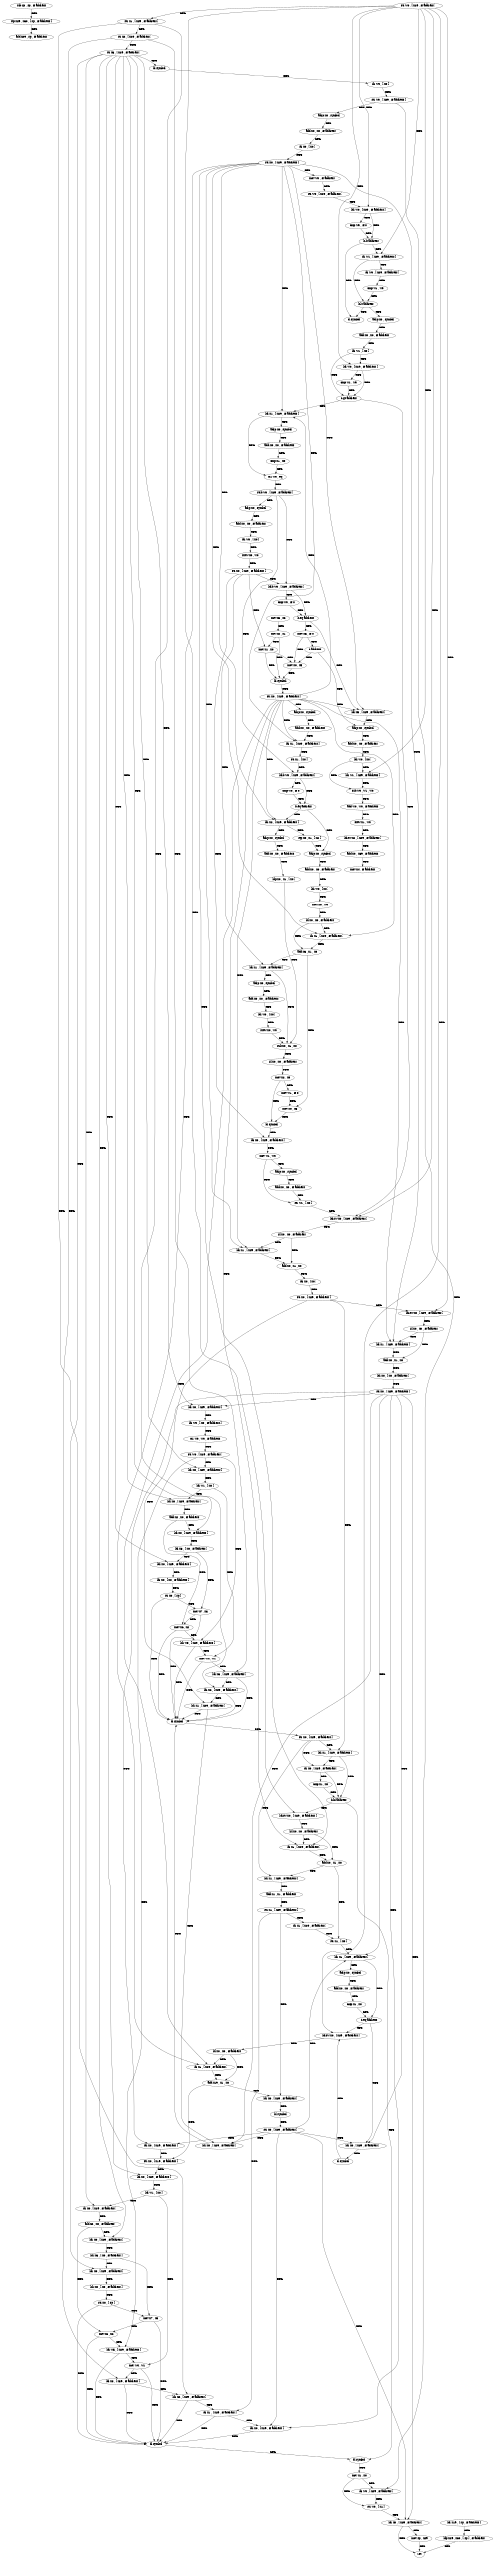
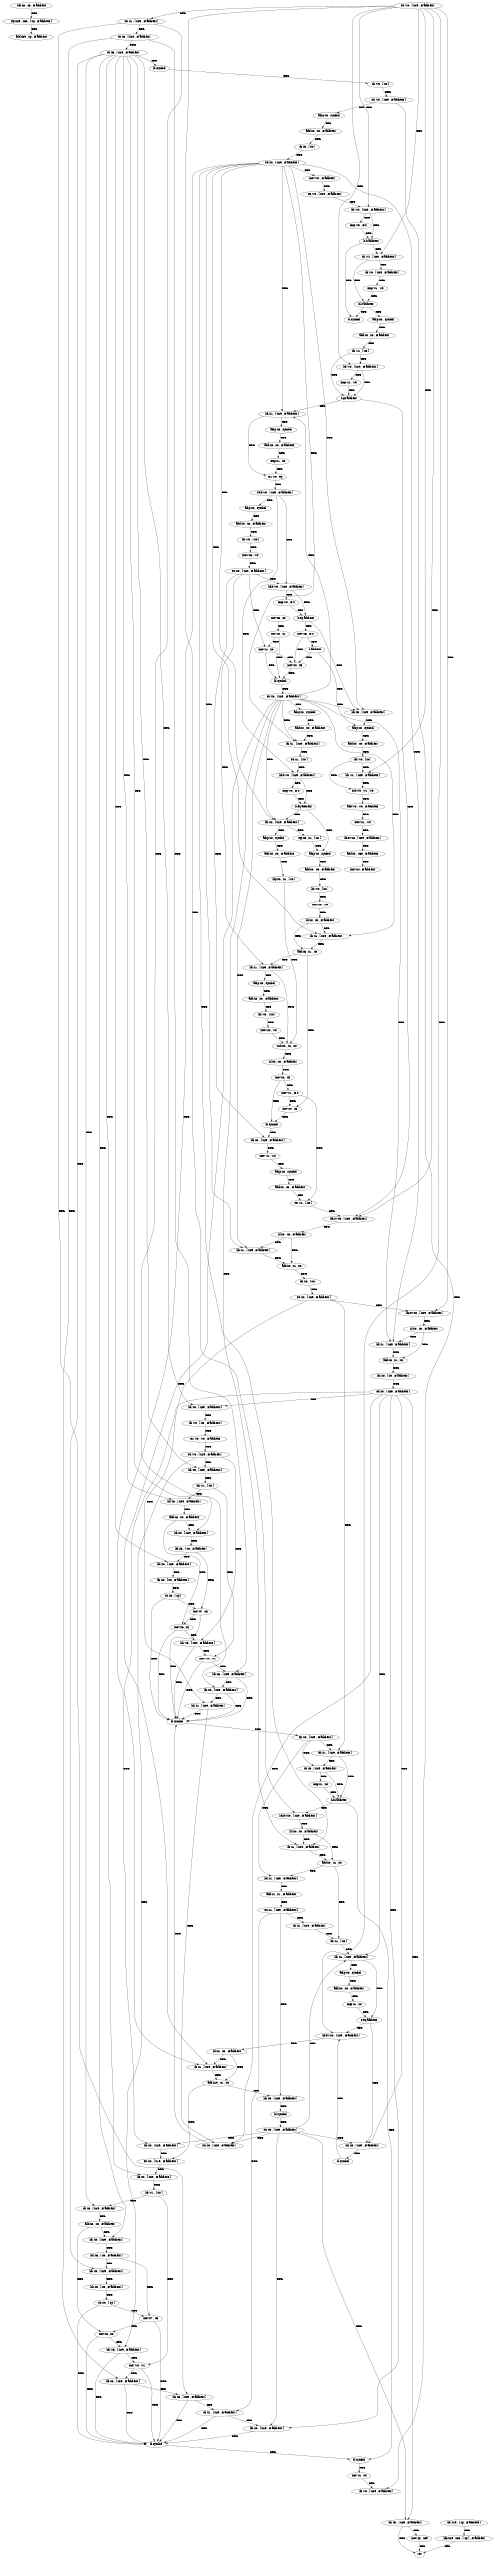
(265, 1188) -> (316, 1144)
(376, 2507) -> none
